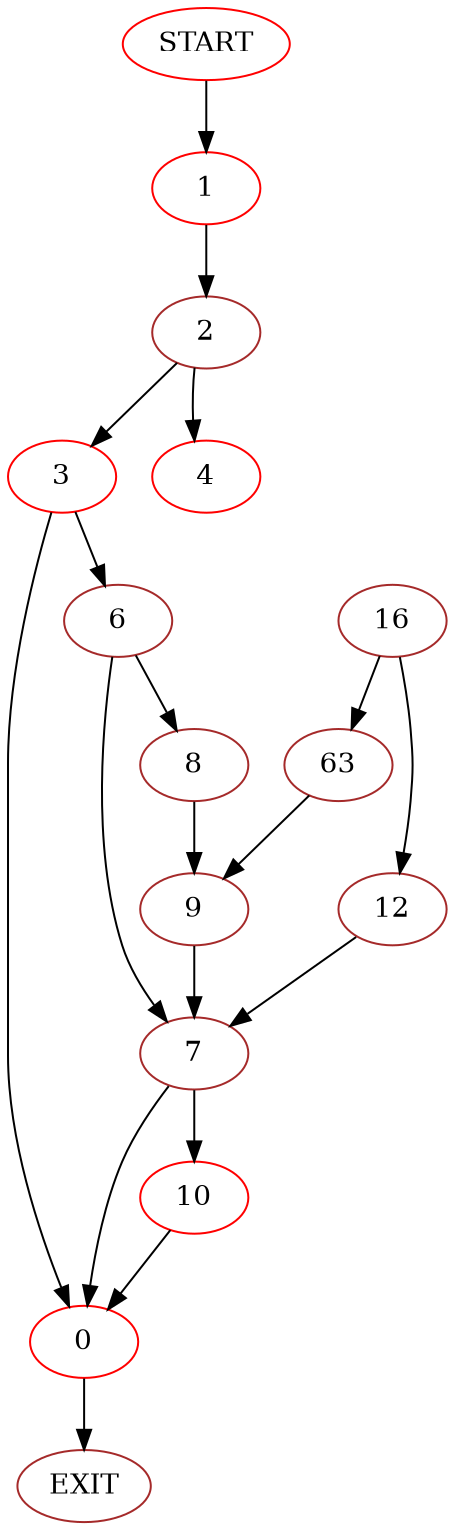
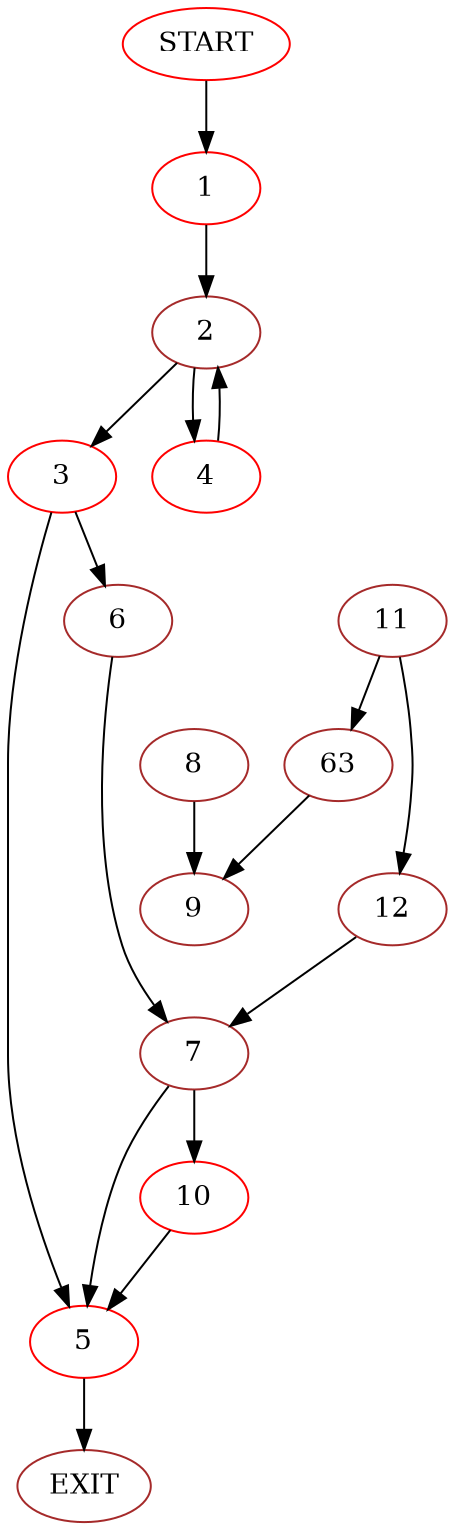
none -> (220, 414)
(393, 621) -> (393, 621)
(151, 684) -> none
(194, 972) -> none
(84, 1342) -> (84, 1342)
